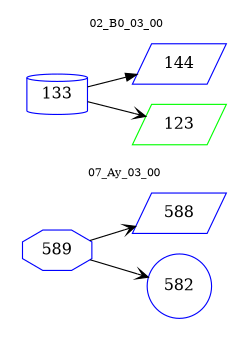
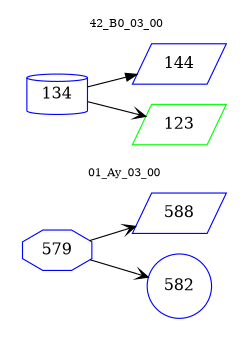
(127, 24) -> (127, 24)
(57, 94) -> (57, 94)
(124, 173) -> (124, 173)
(57, 250) -> (57, 250)
